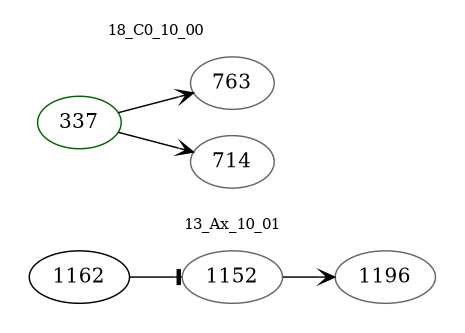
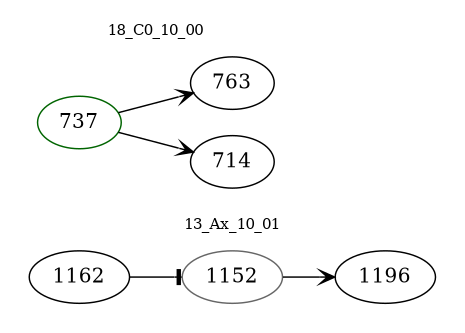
(232, 83) -> (232, 83)
(79, 122) -> (79, 122)
(232, 162) -> (232, 162)
(385, 277) -> (385, 277)
